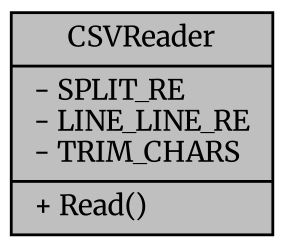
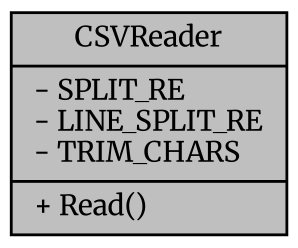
(142, 122) -> (149, 122)
